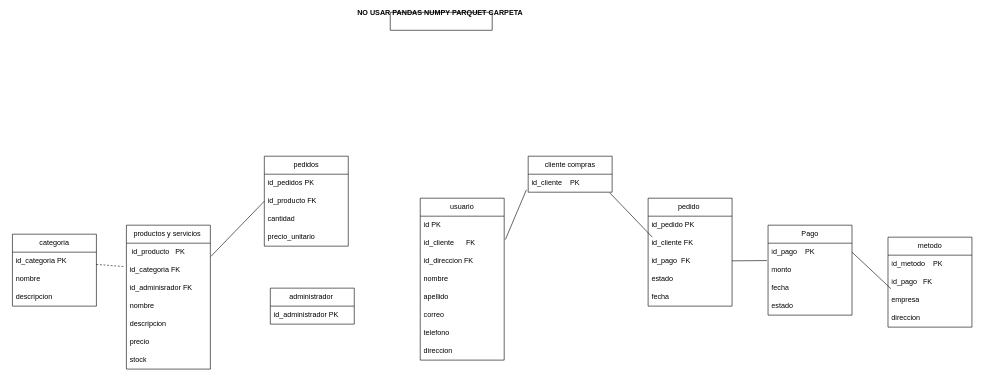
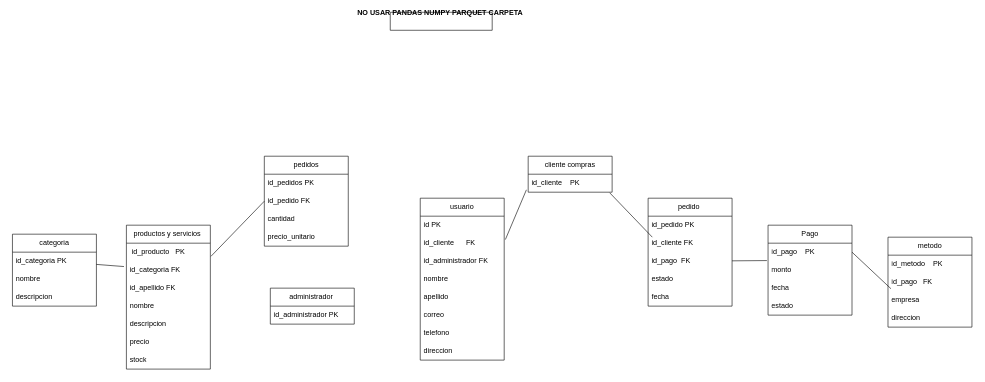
(294, 201) -> (289, 201)
(450, 261) -> (458, 261)
(111, 266) -> (111, 266)
(162, 288) -> (153, 288)
